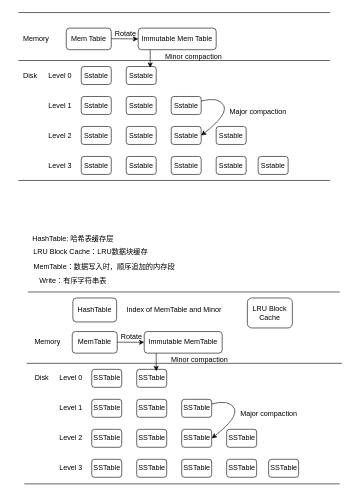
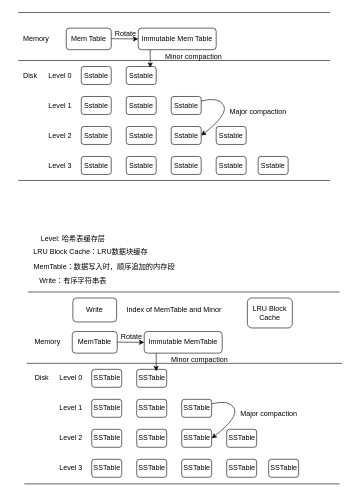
(73, 239) -> (73, 239)
(95, 310) -> (95, 310)
